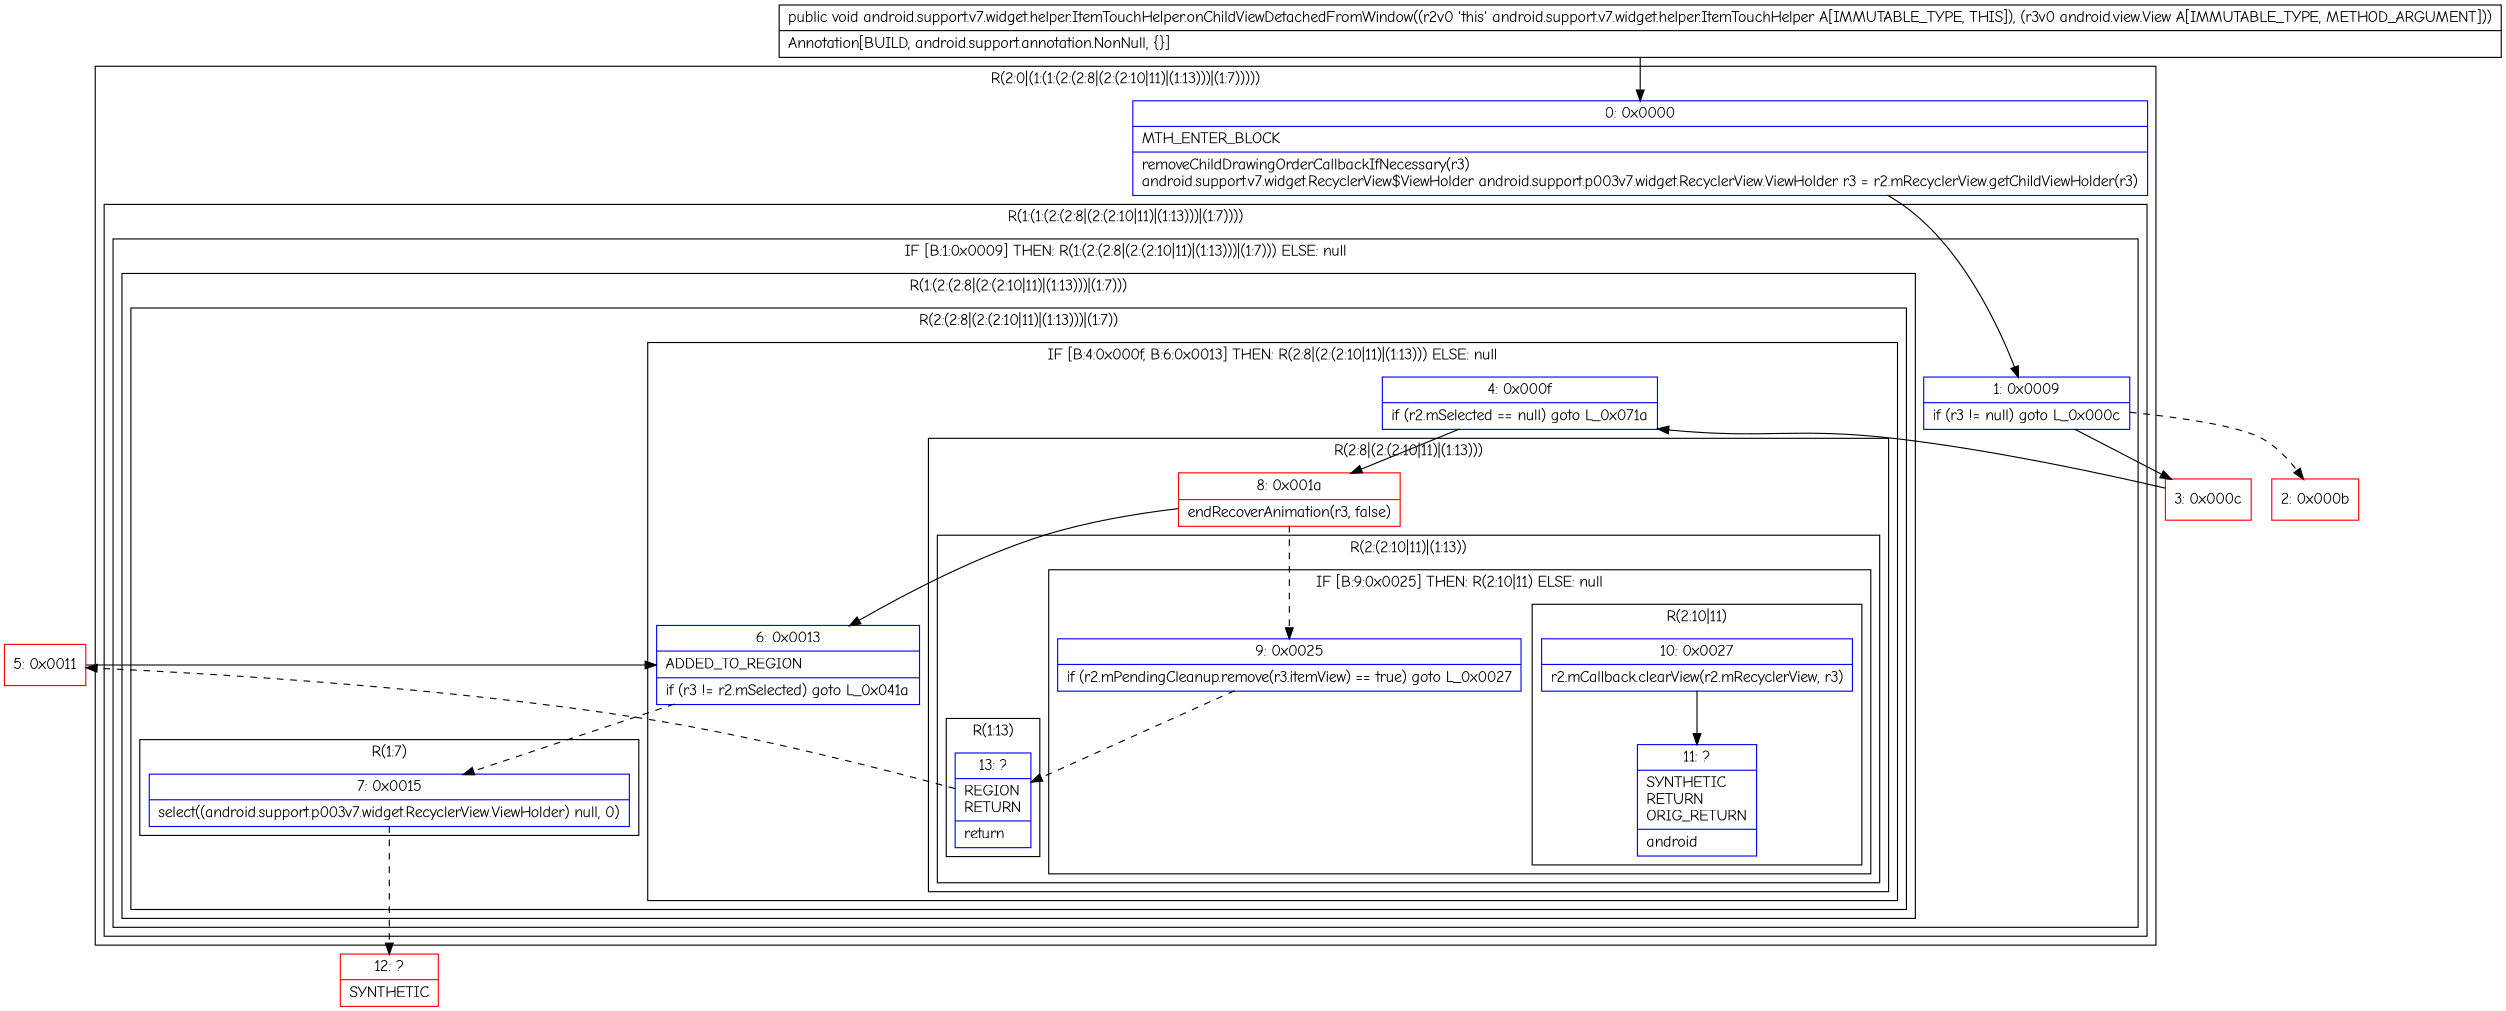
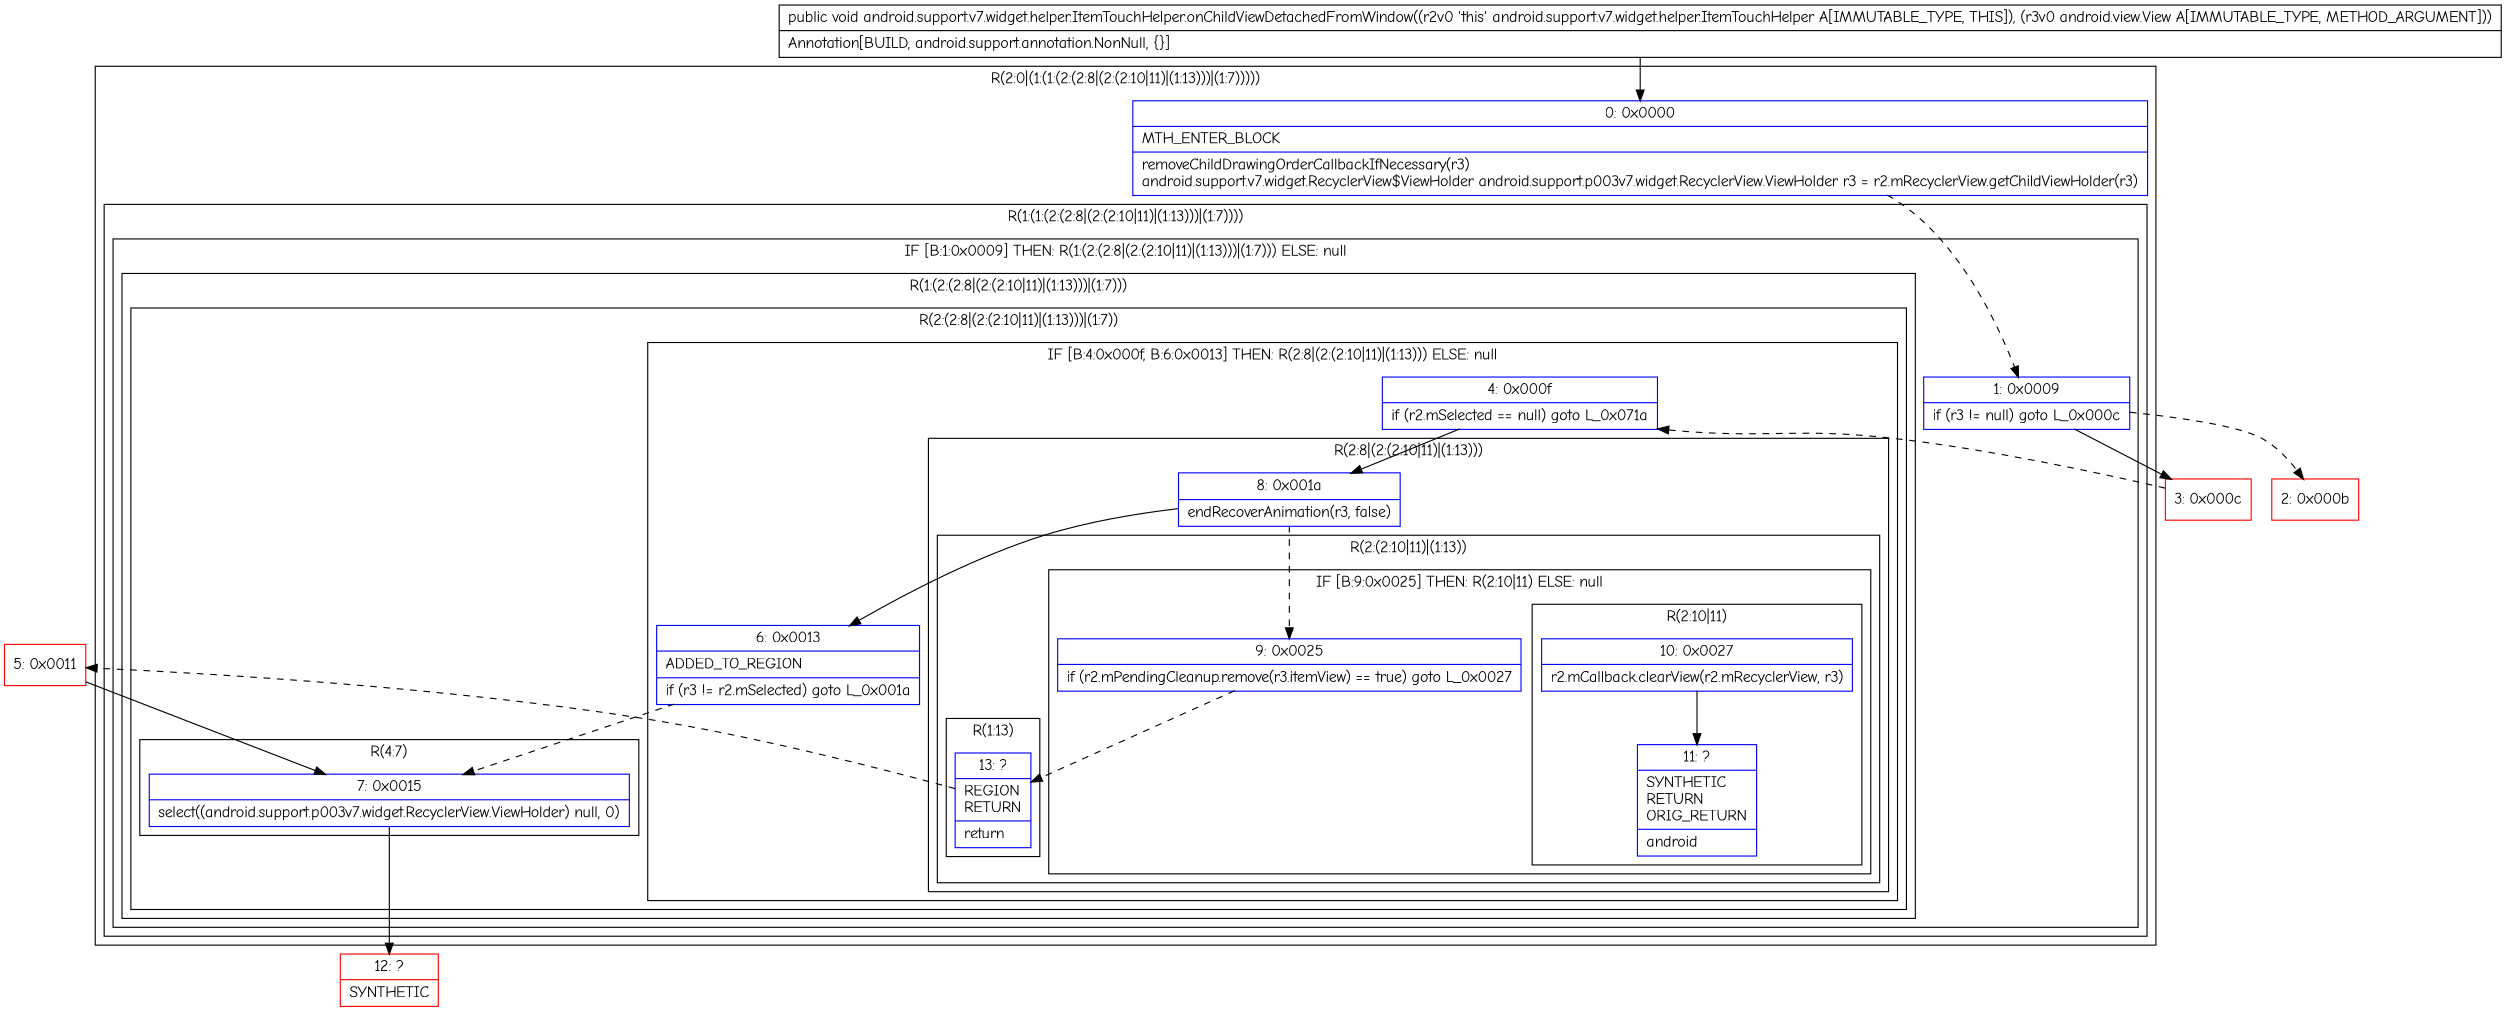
(1964, 271) -> (1964, 271)
(1931, 443) -> (1931, 443)
(1289, 500) -> (1289, 500)
(366, 665) -> (201, 726)
(788, 691) -> (788, 691)
(389, 752) -> (389, 752)
(389, 884) -> (389, 884)
